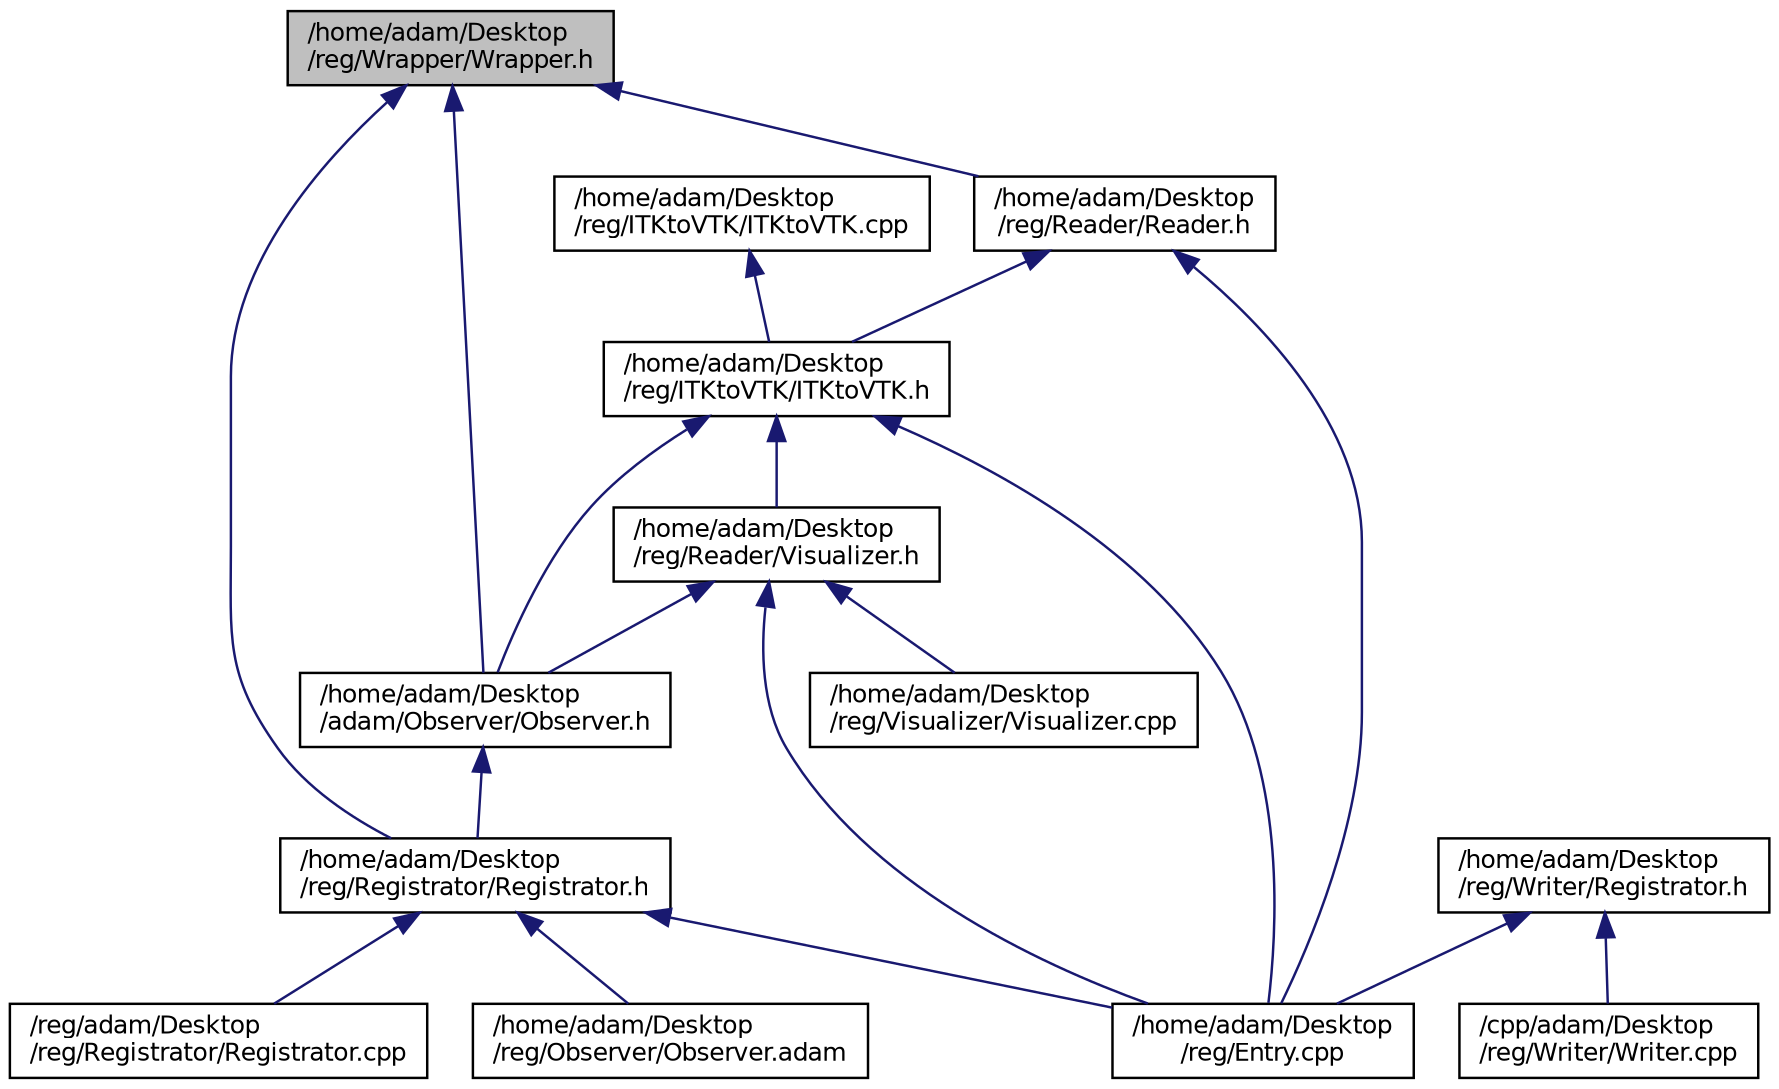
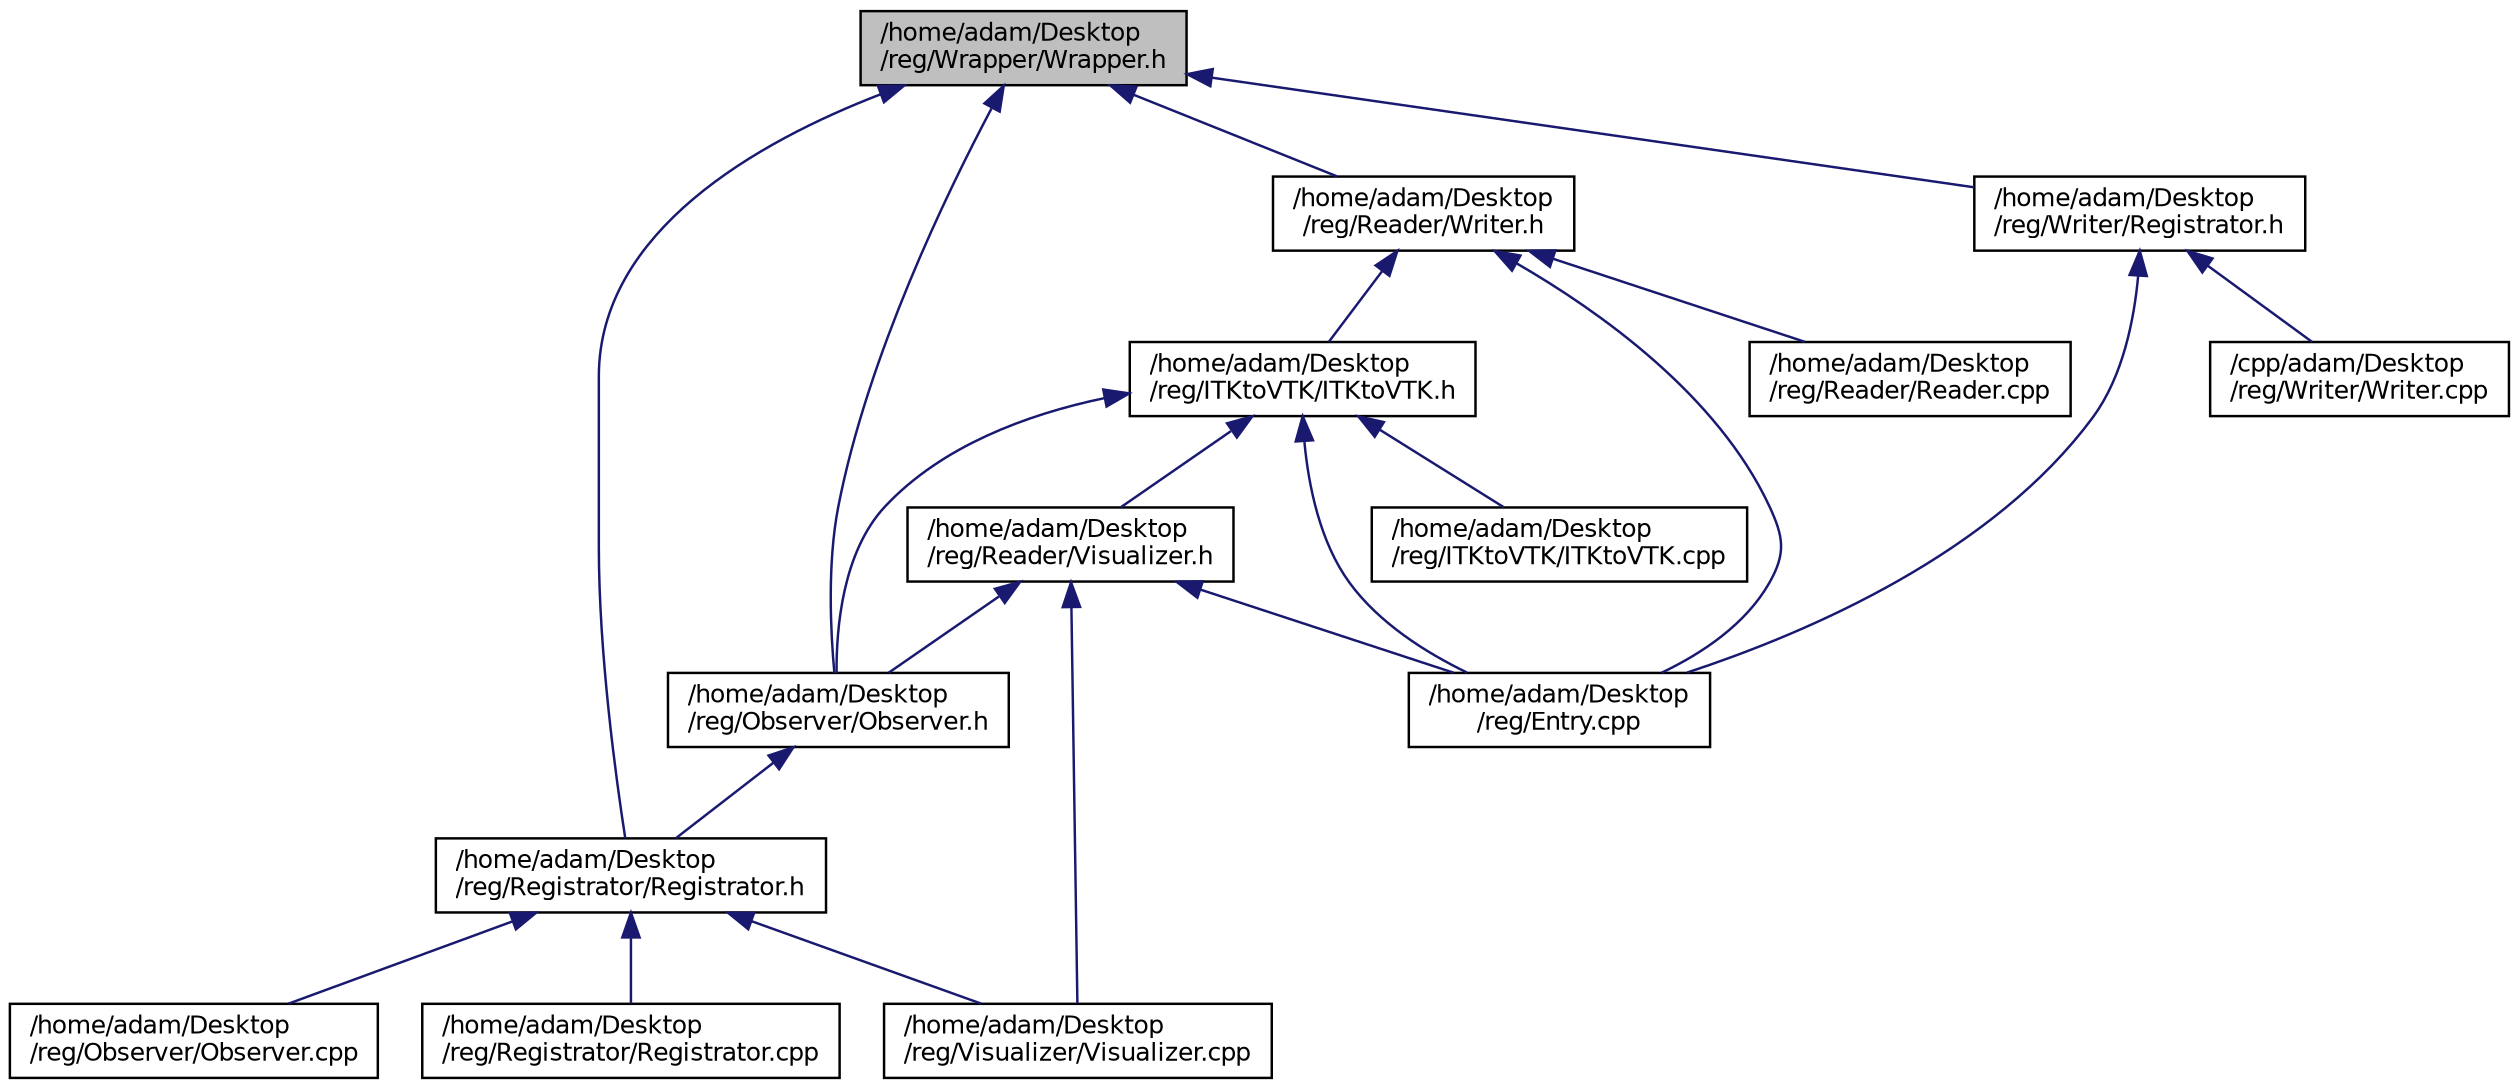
none -> (1593, 132)
(1125, 214) -> (1424, 214)
(762, 309) -> (1442, 468)
none -> (1910, 379)
(485, 710) -> (838, 710)
(891, 963) -> (866, 962)
(219, 1041) -> (631, 1041)
(670, 1041) -> (194, 1041)
